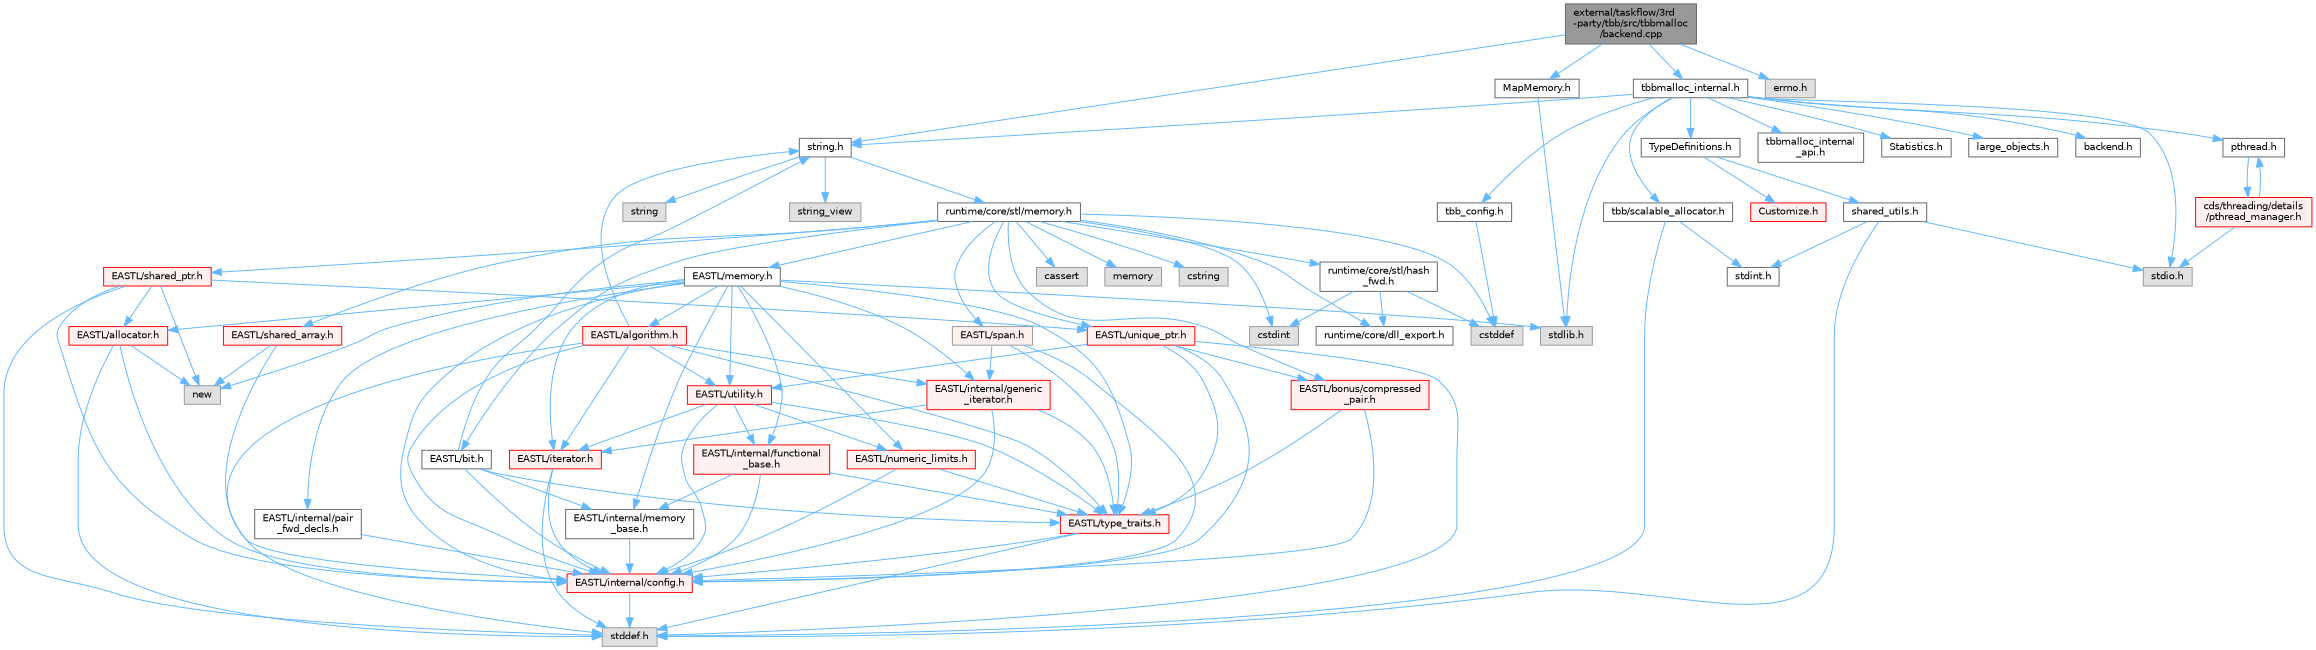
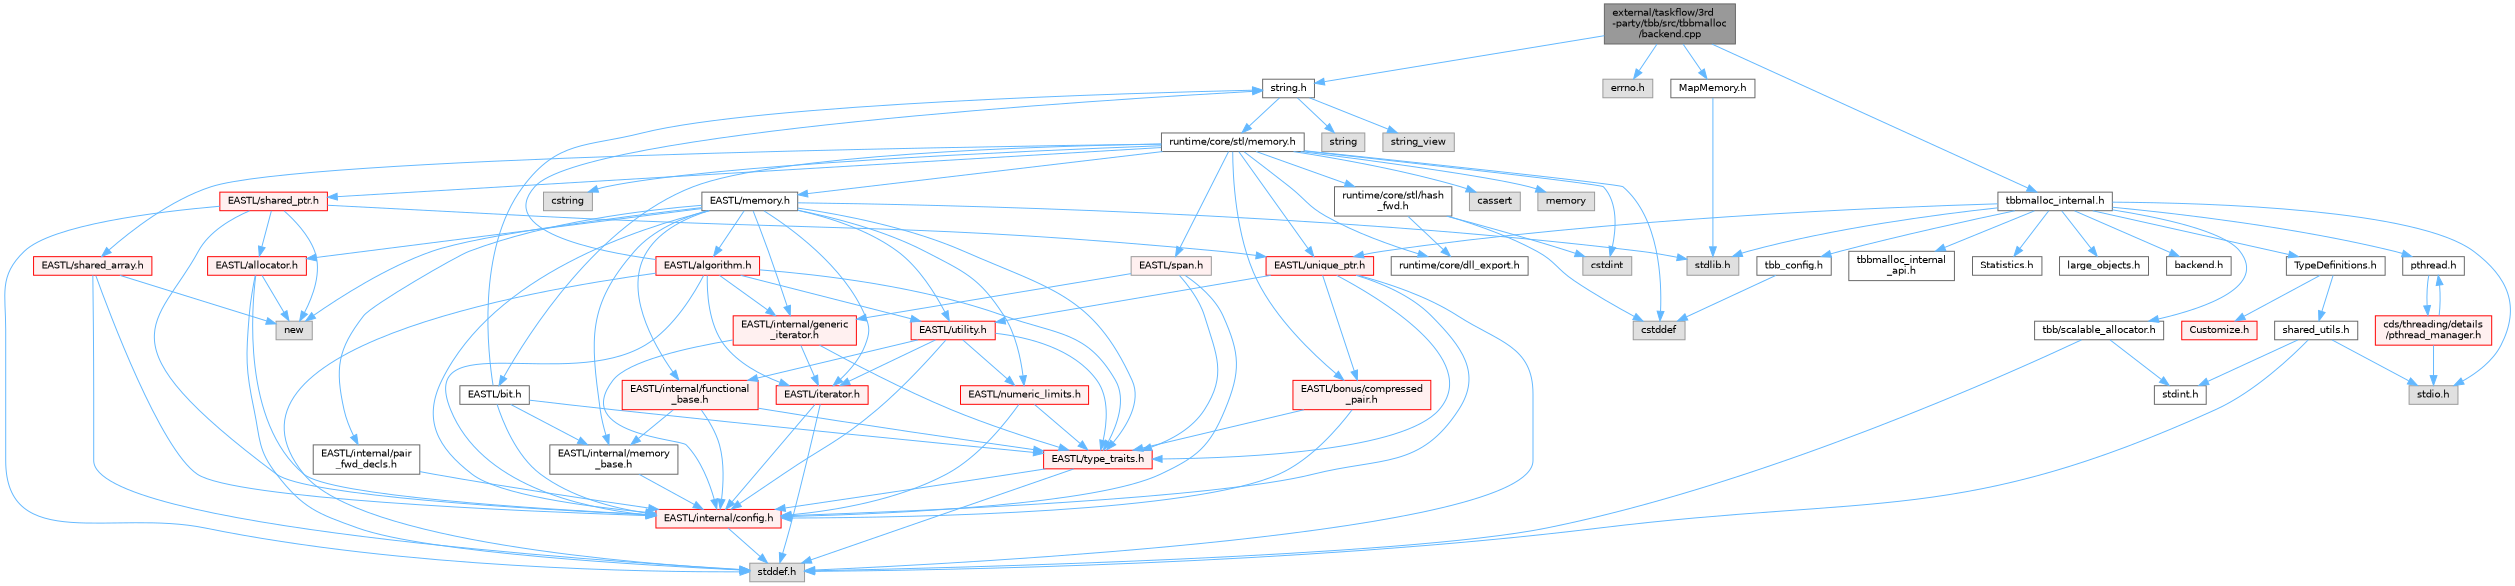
(1247, 121) -> (1680, 220)
none -> (317, 530)
